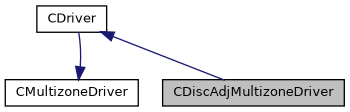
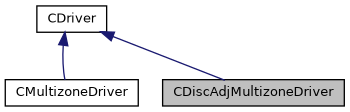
(81, 49) -> (63, 63)
